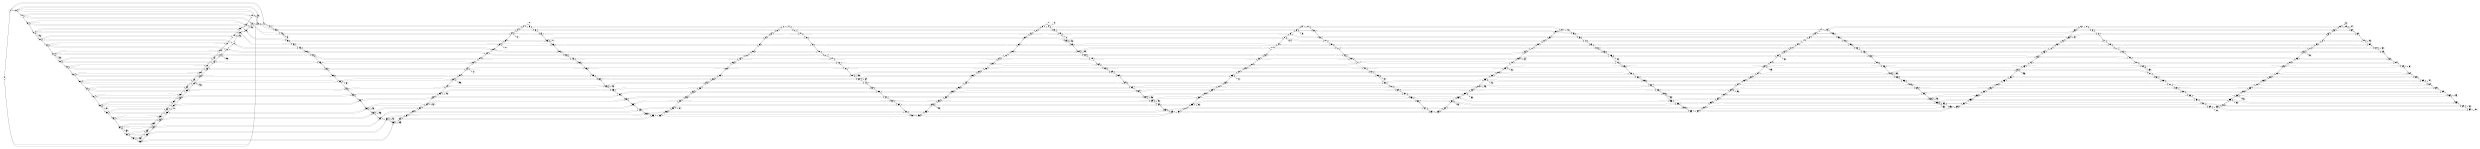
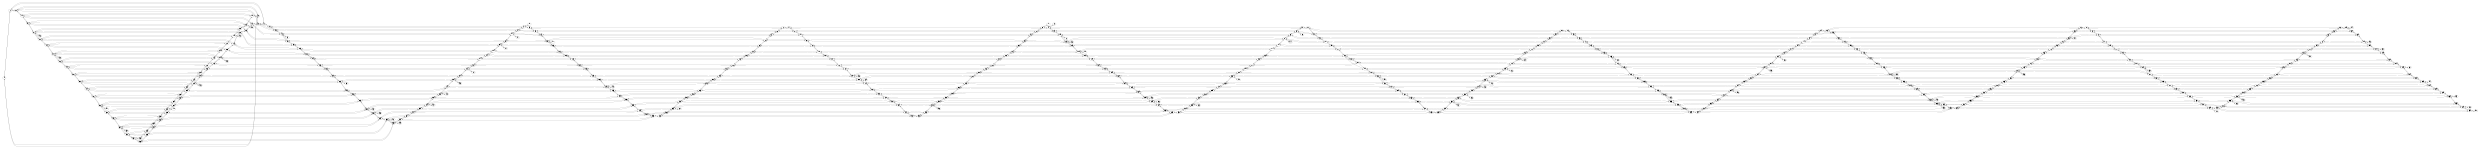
(2346, 23) -> none
